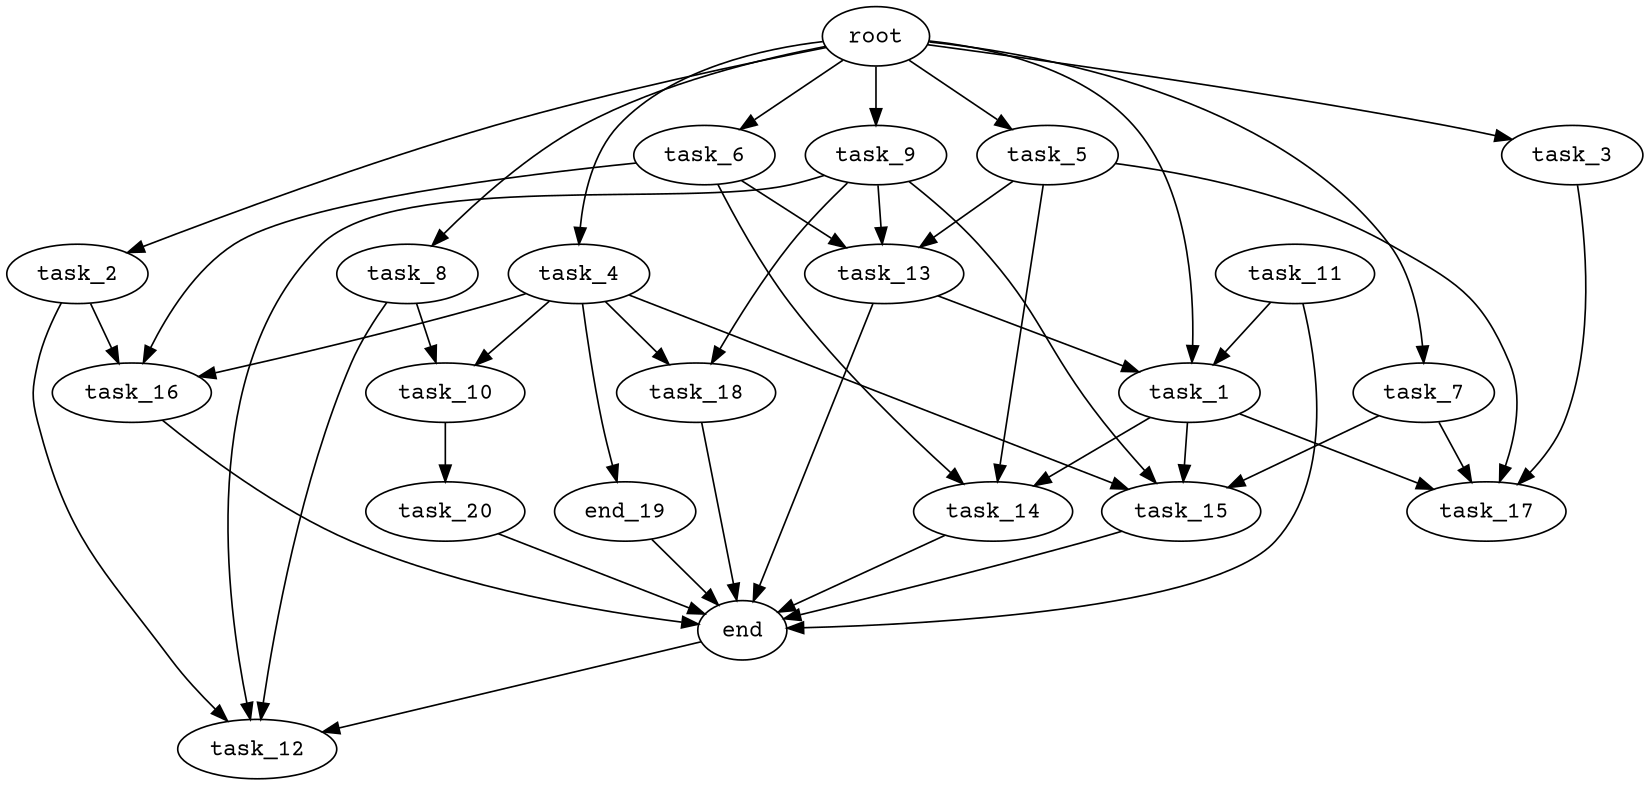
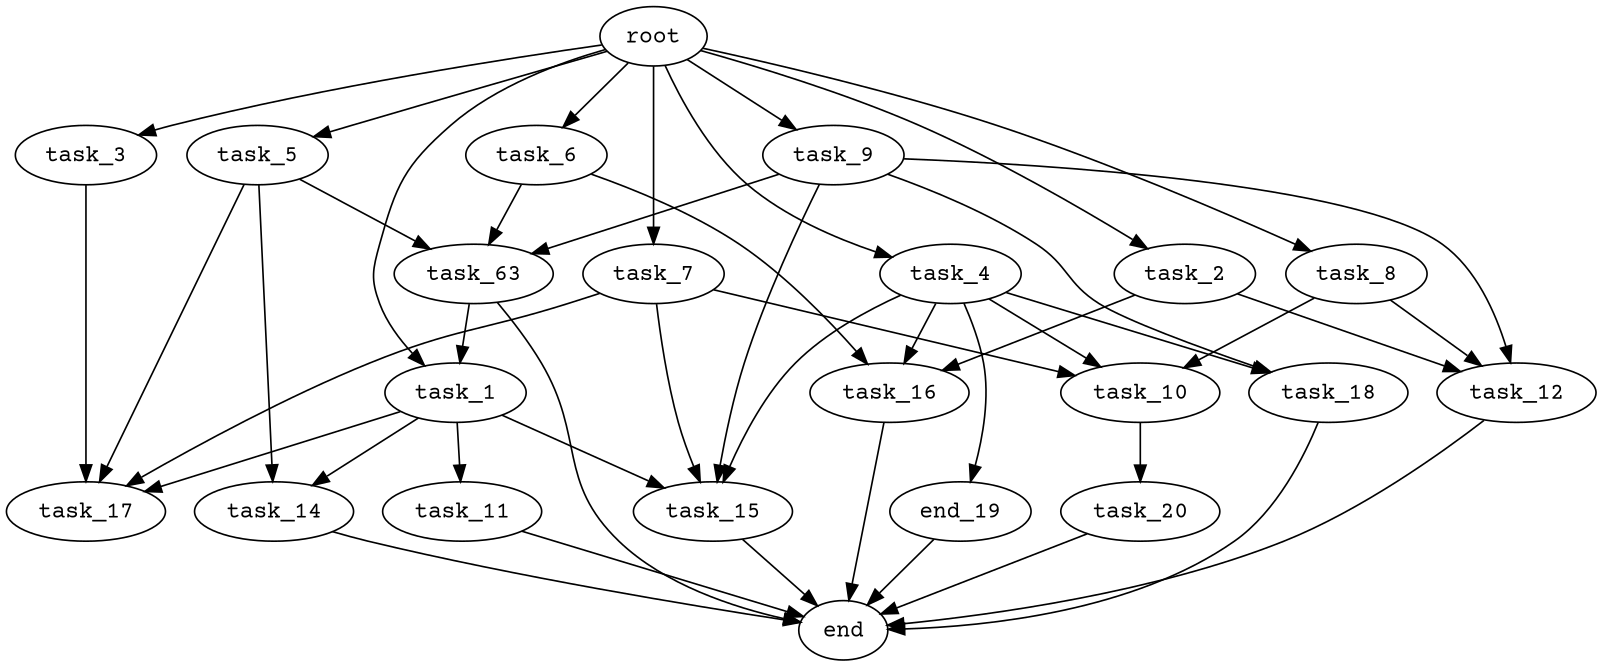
(884, 274) -> (474, 274)
(1248, 327) -> (458, 444)
none -> (886, 331)
(820, 340) -> none
(520, 685) -> (1225, 562)
